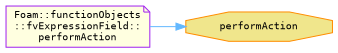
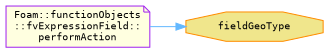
(259, 27) -> (255, 27)
